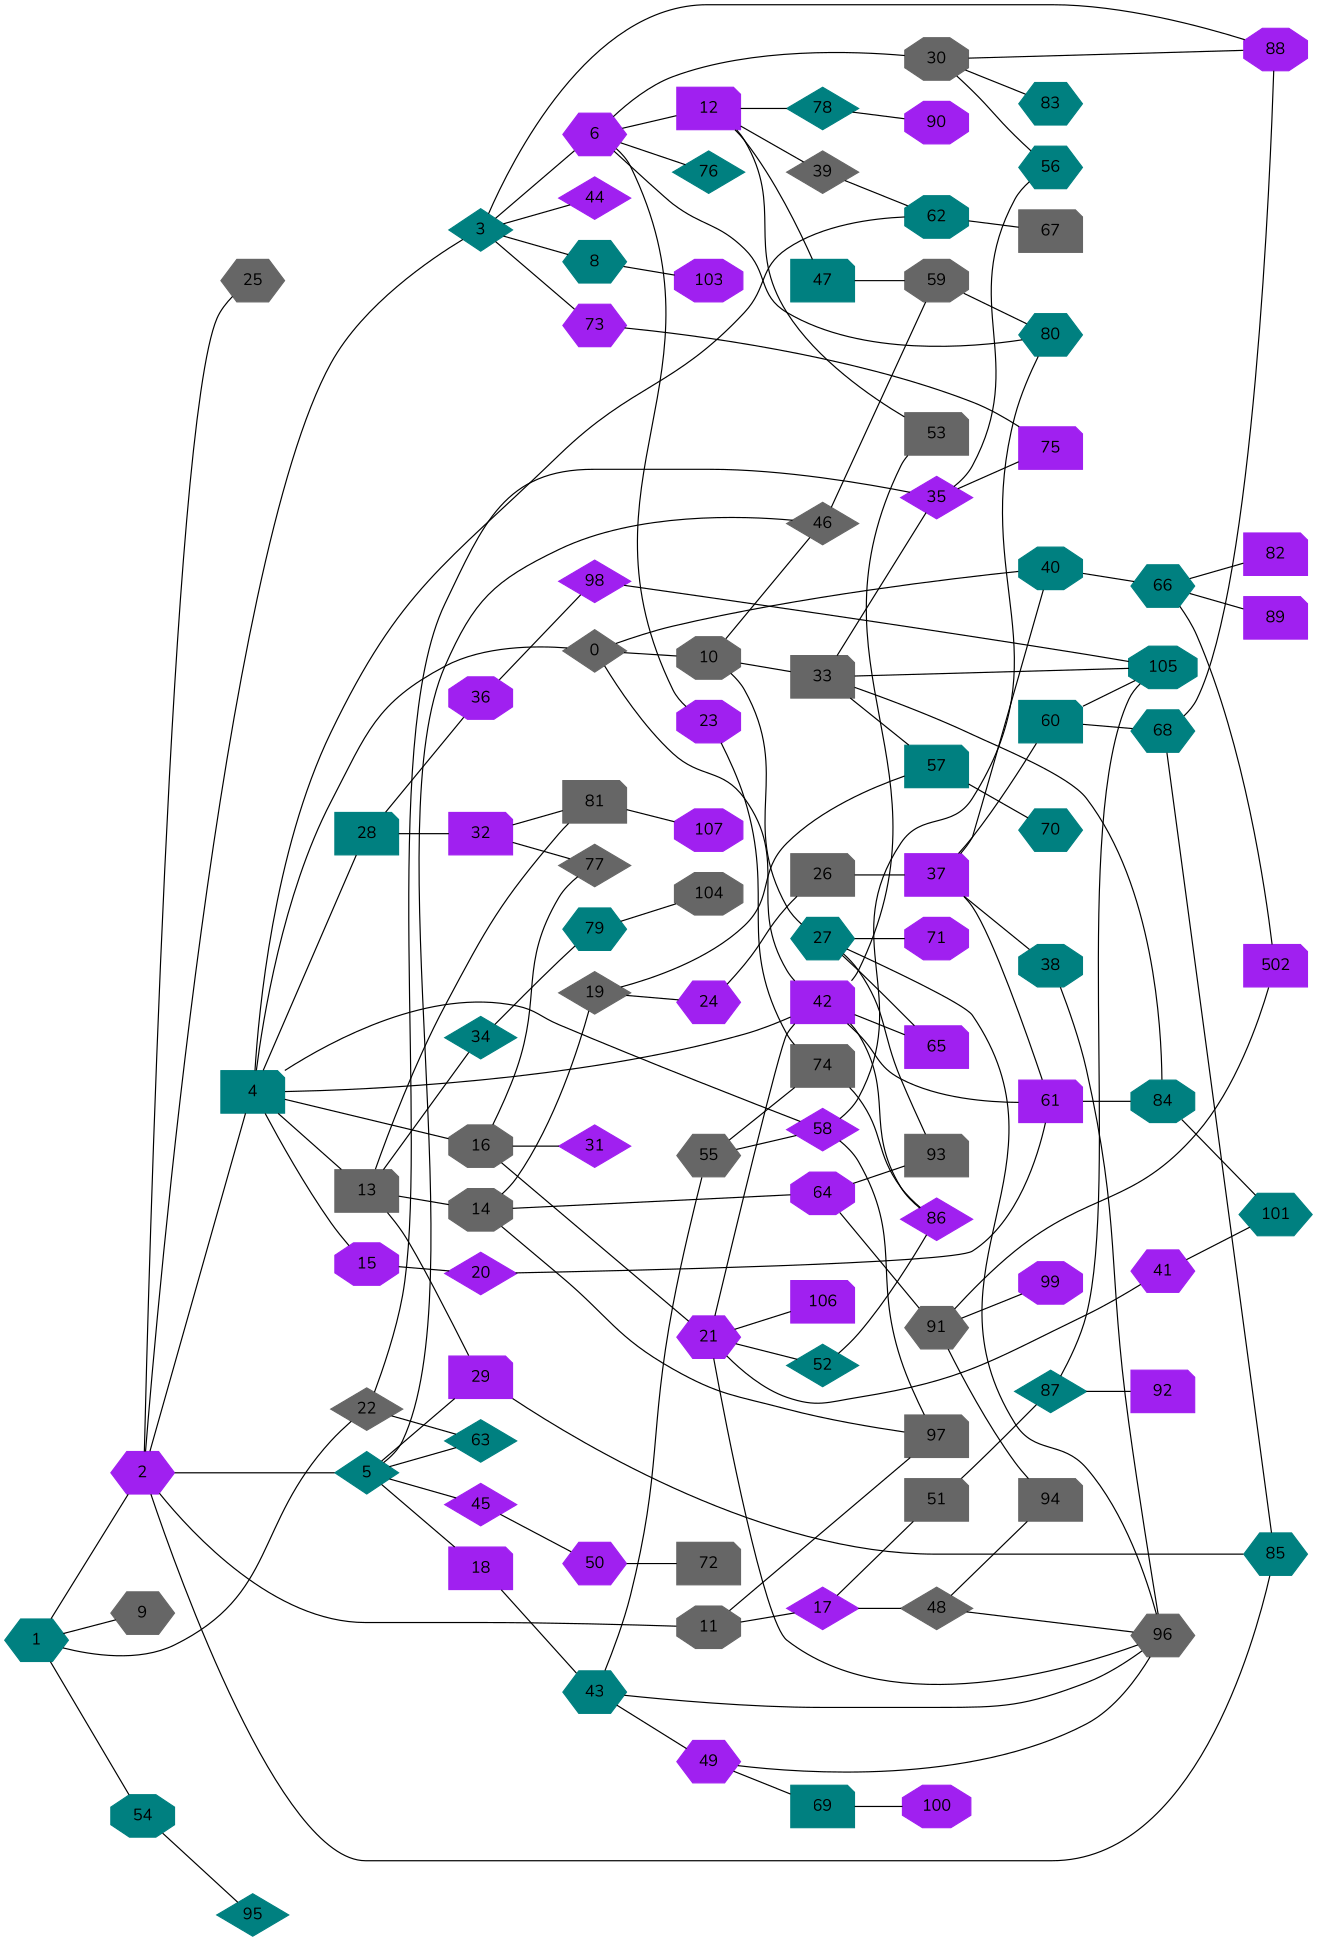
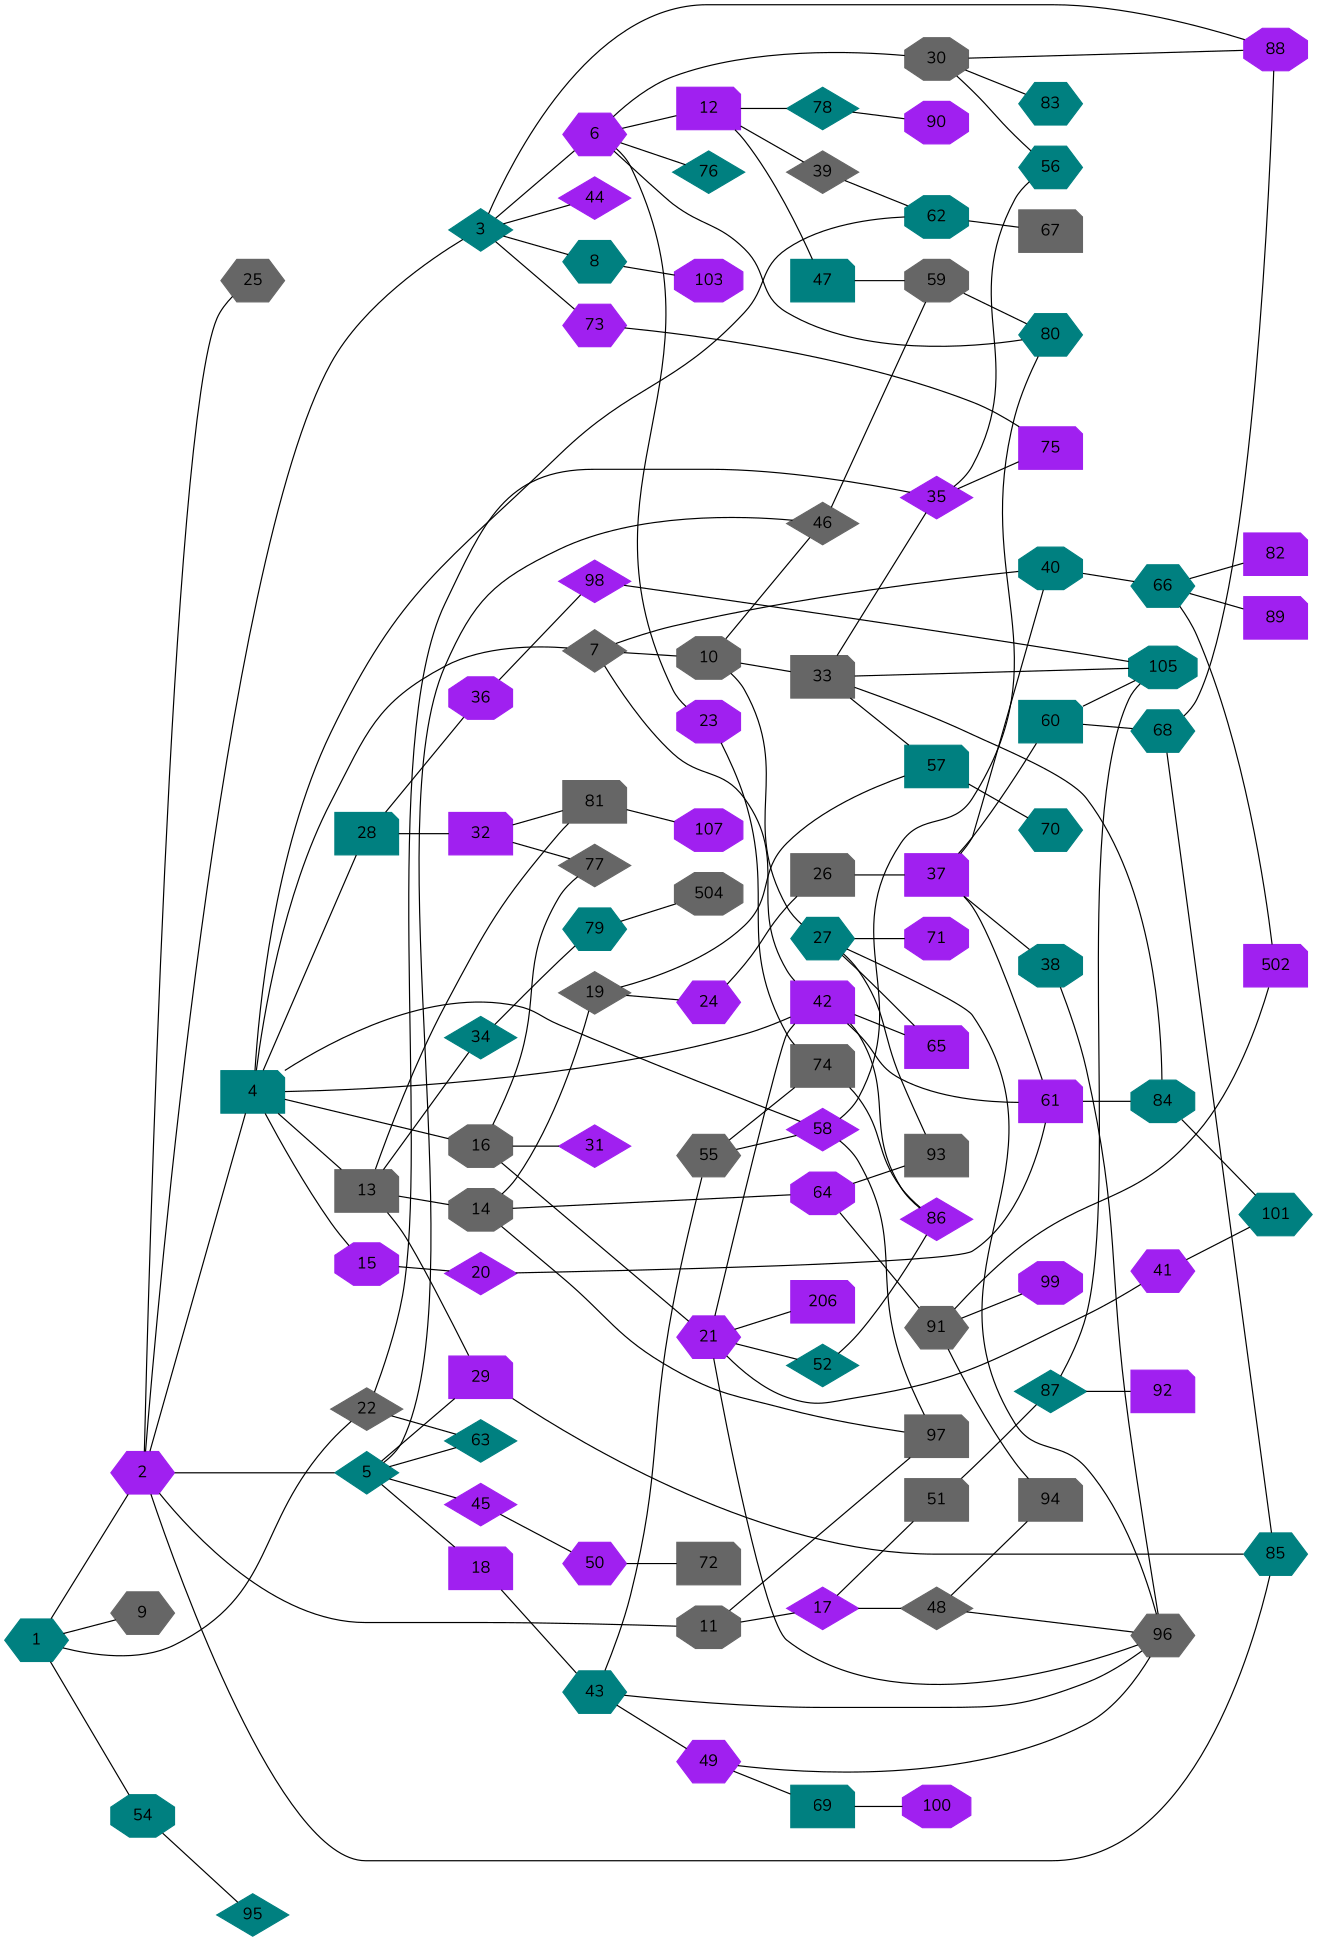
(937, 434) -> none
(595, 651) -> (595, 651)
(709, 894) -> (709, 894)
(823, 1302) -> (823, 1302)
